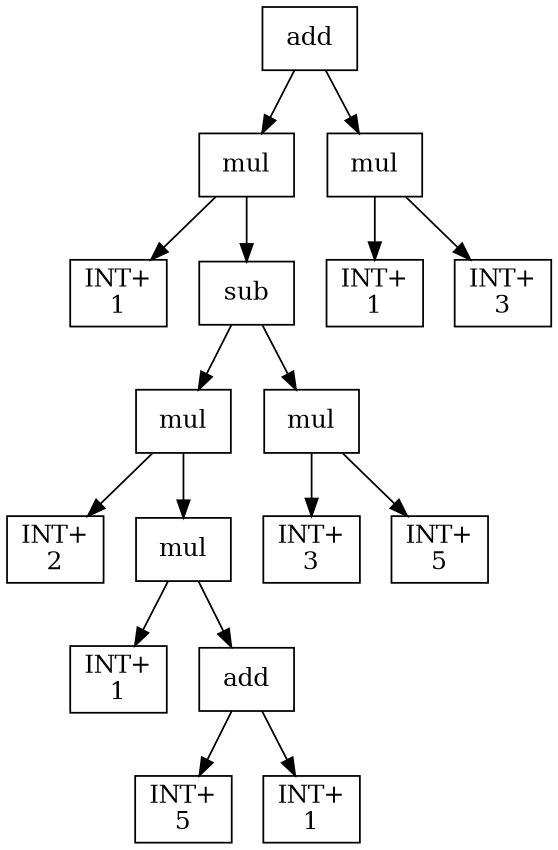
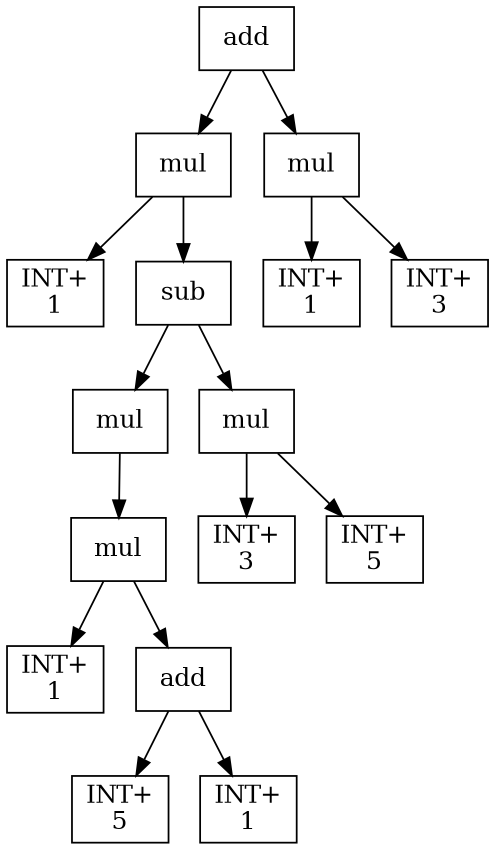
(55, 549) -> none
